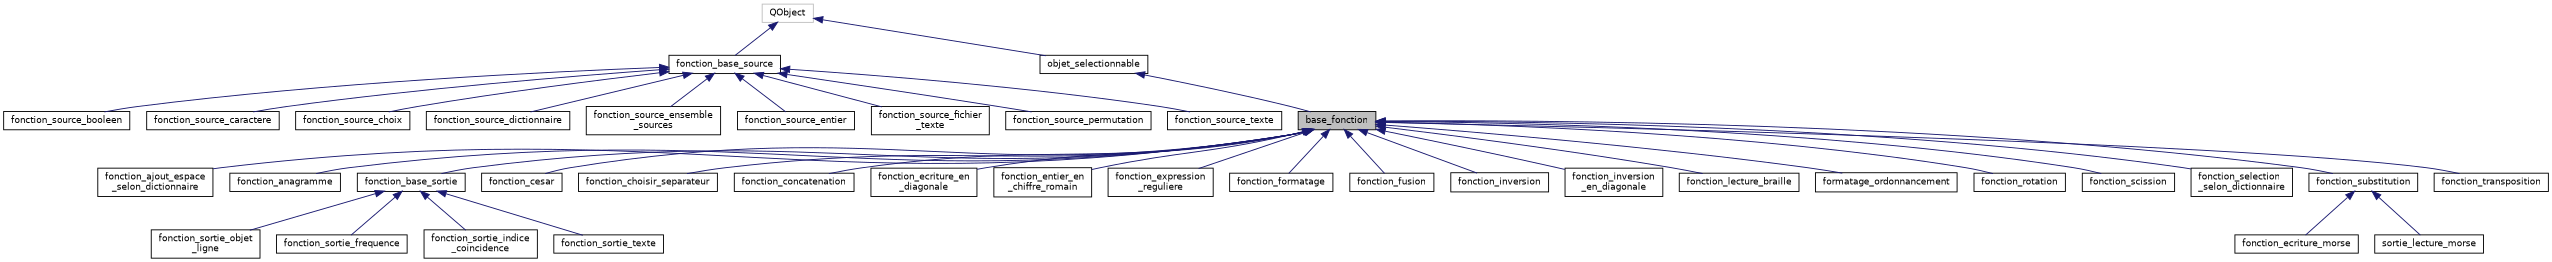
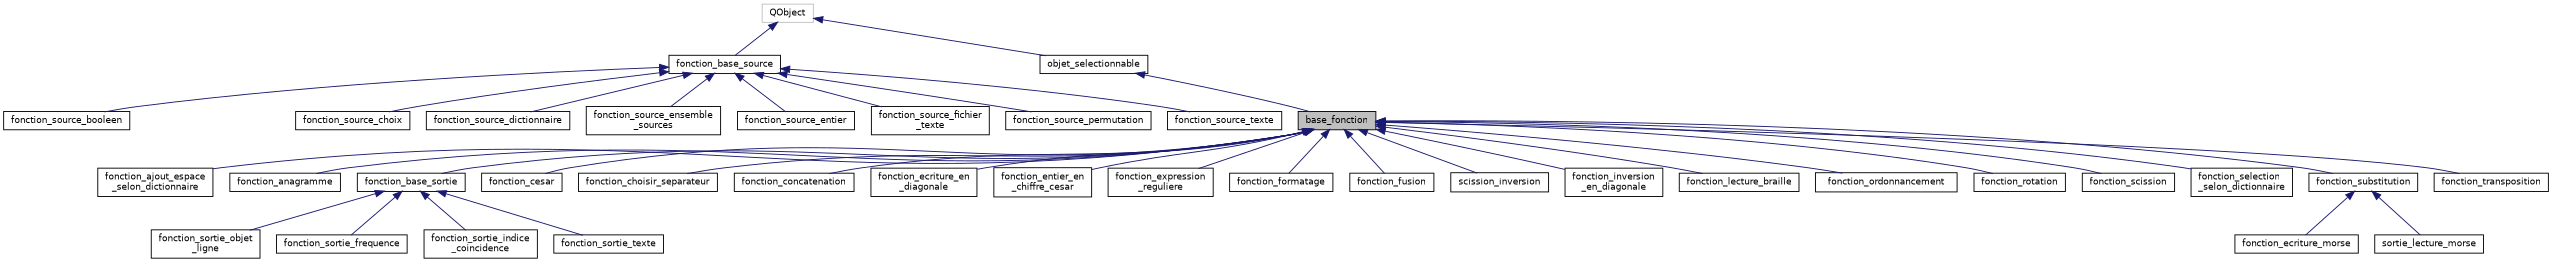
(213, 121) -> none
(1043, 182) -> (1043, 182)
(1500, 182) -> (1500, 182)
(1886, 182) -> (1886, 182)
